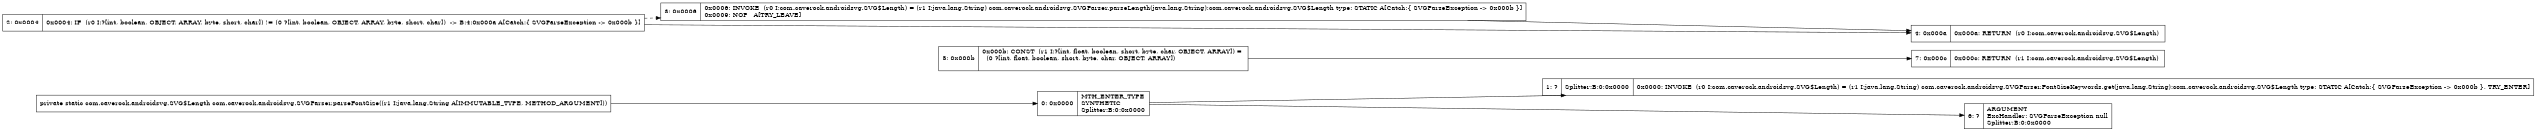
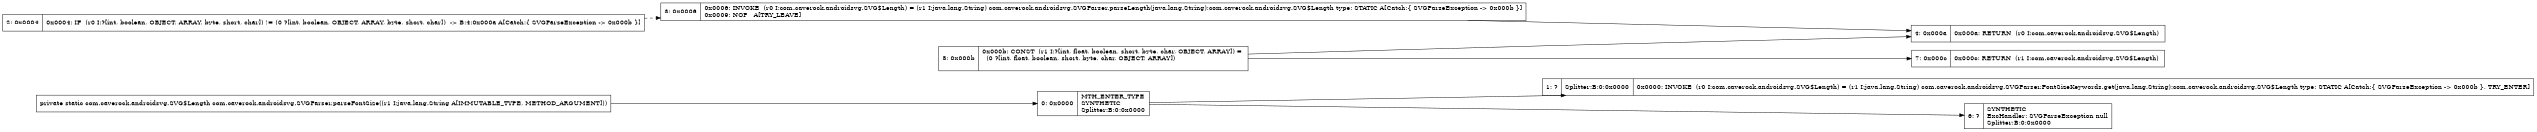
(1275, 29) -> (1577, 45)
(2007, 109) -> (2007, 109)
